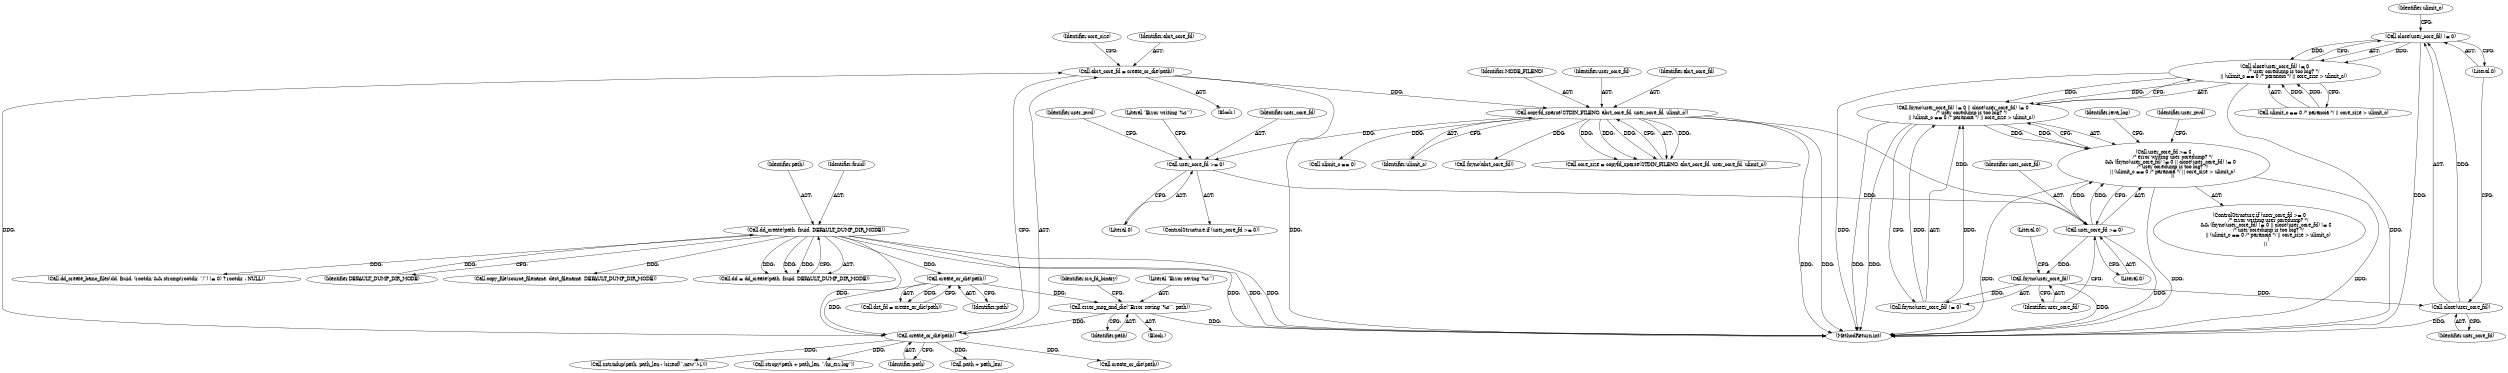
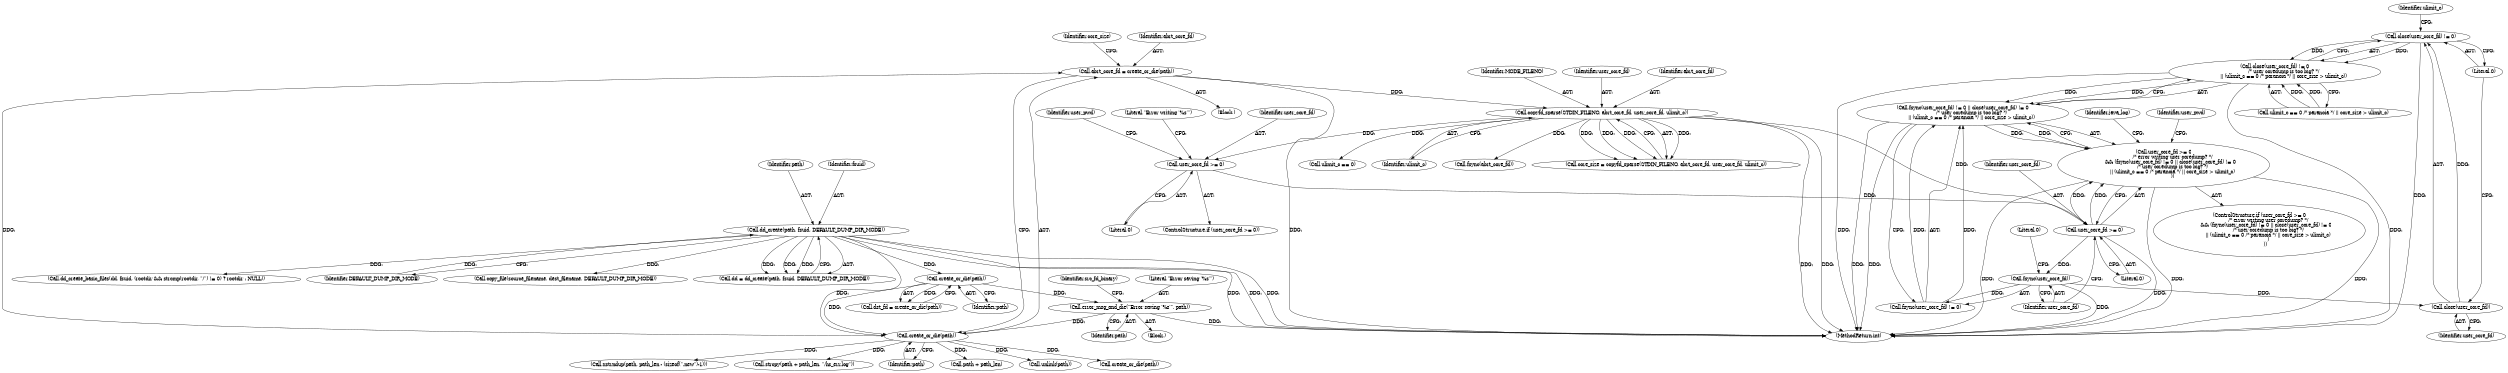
(2229, 333) -> none
none -> (1050, 365)
